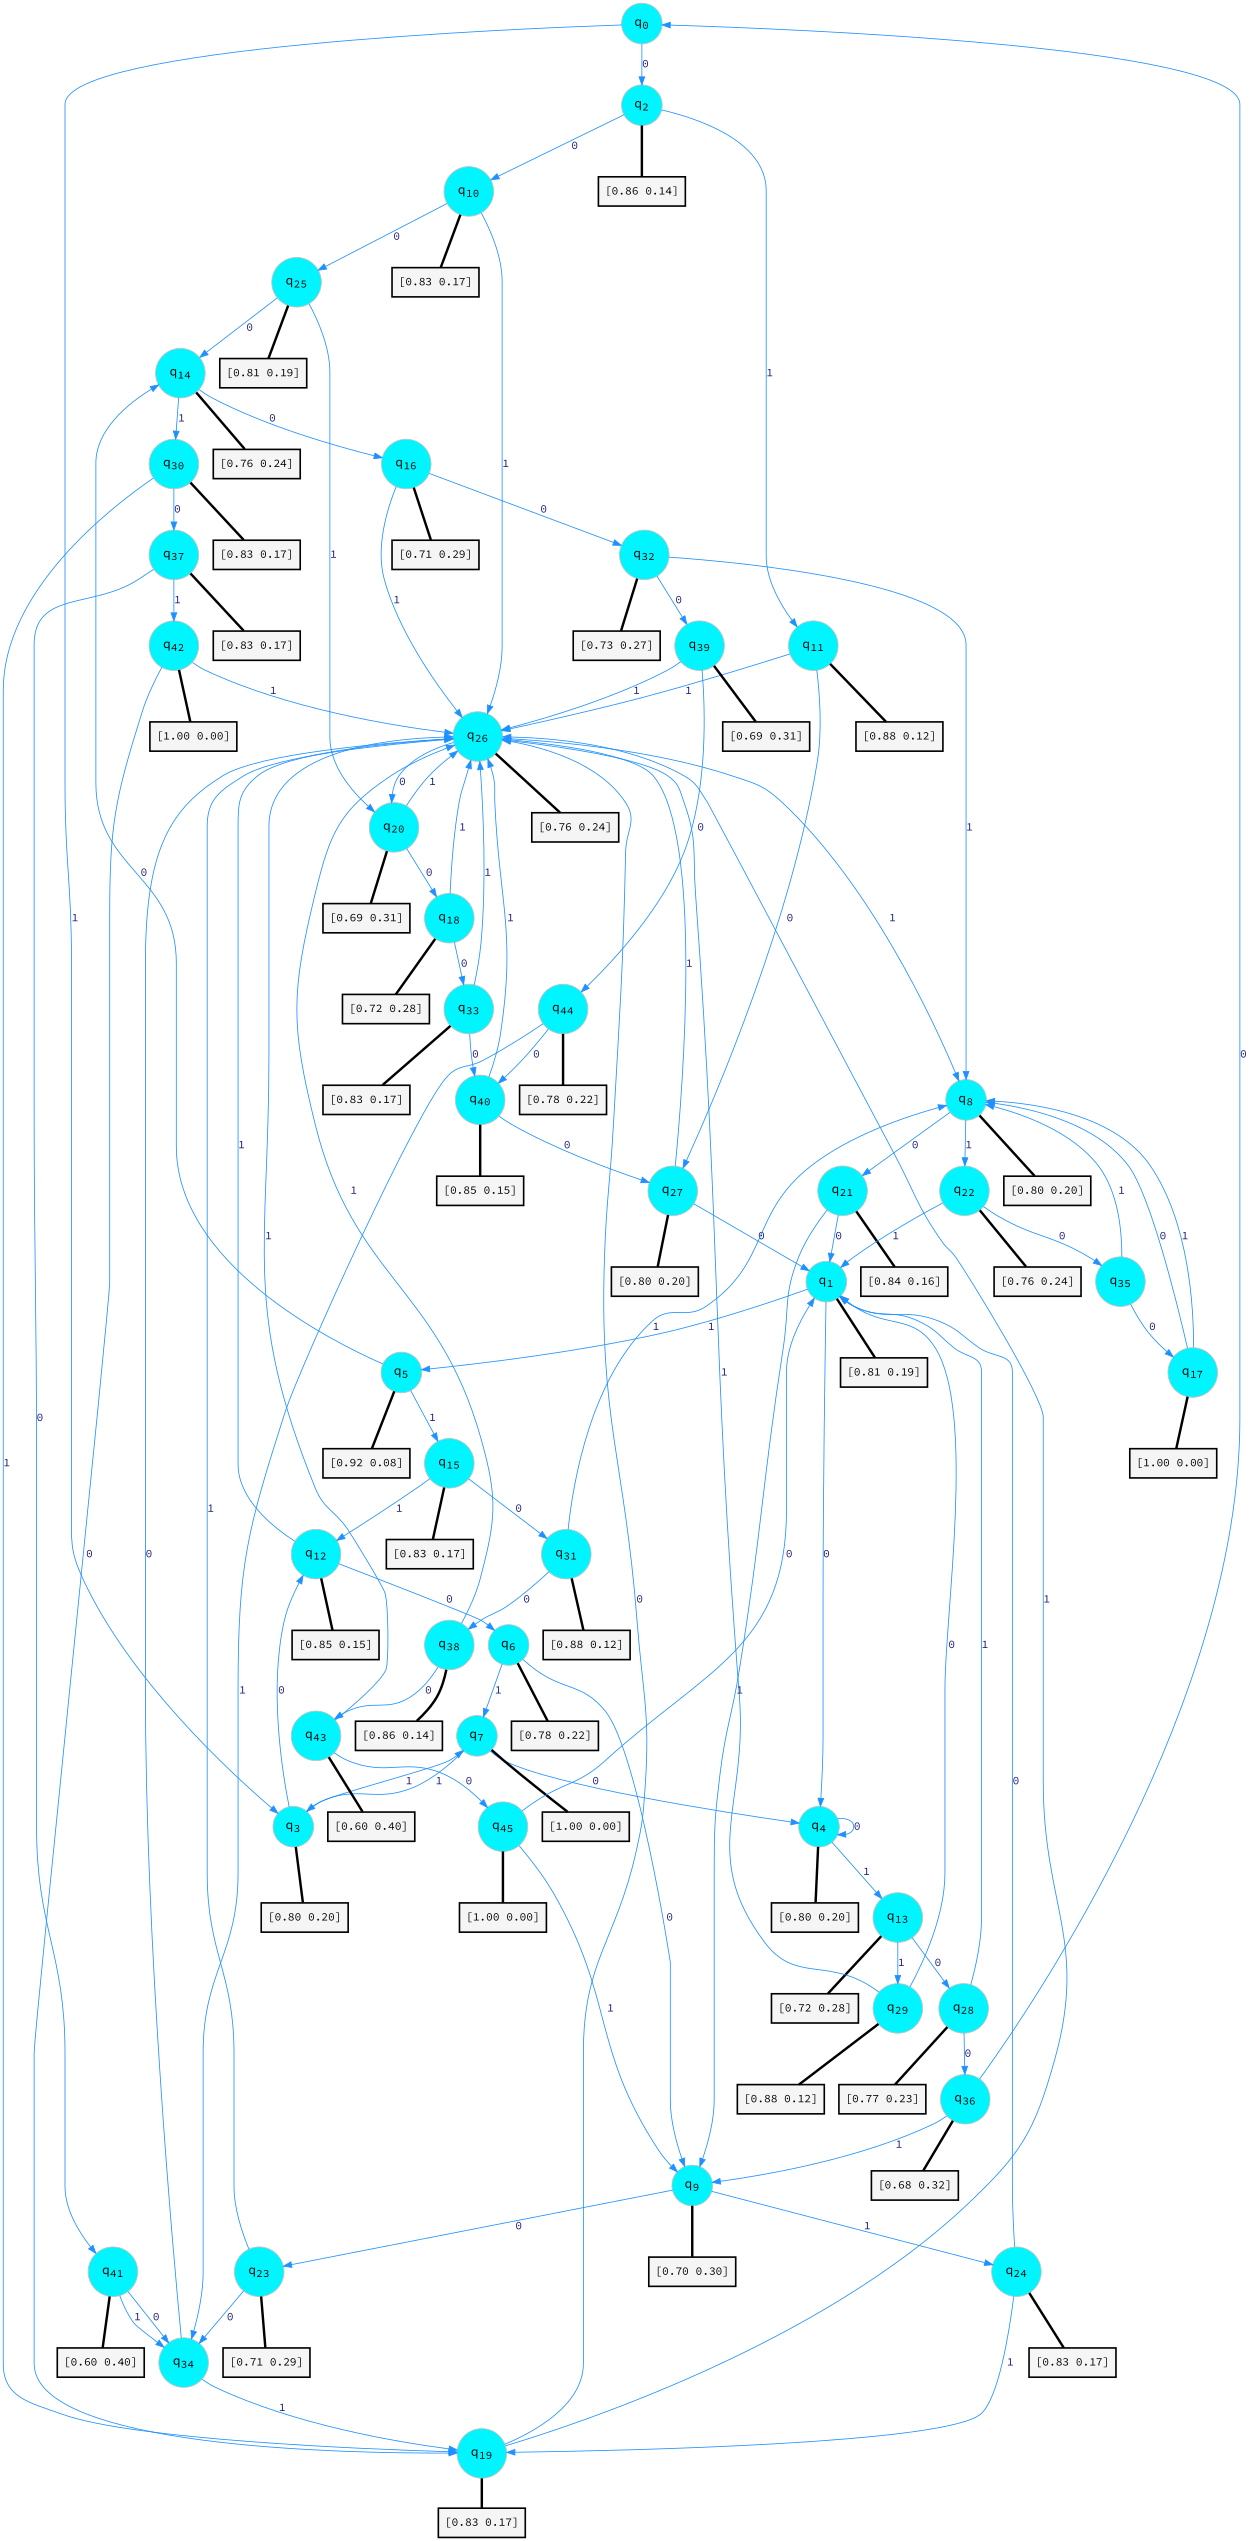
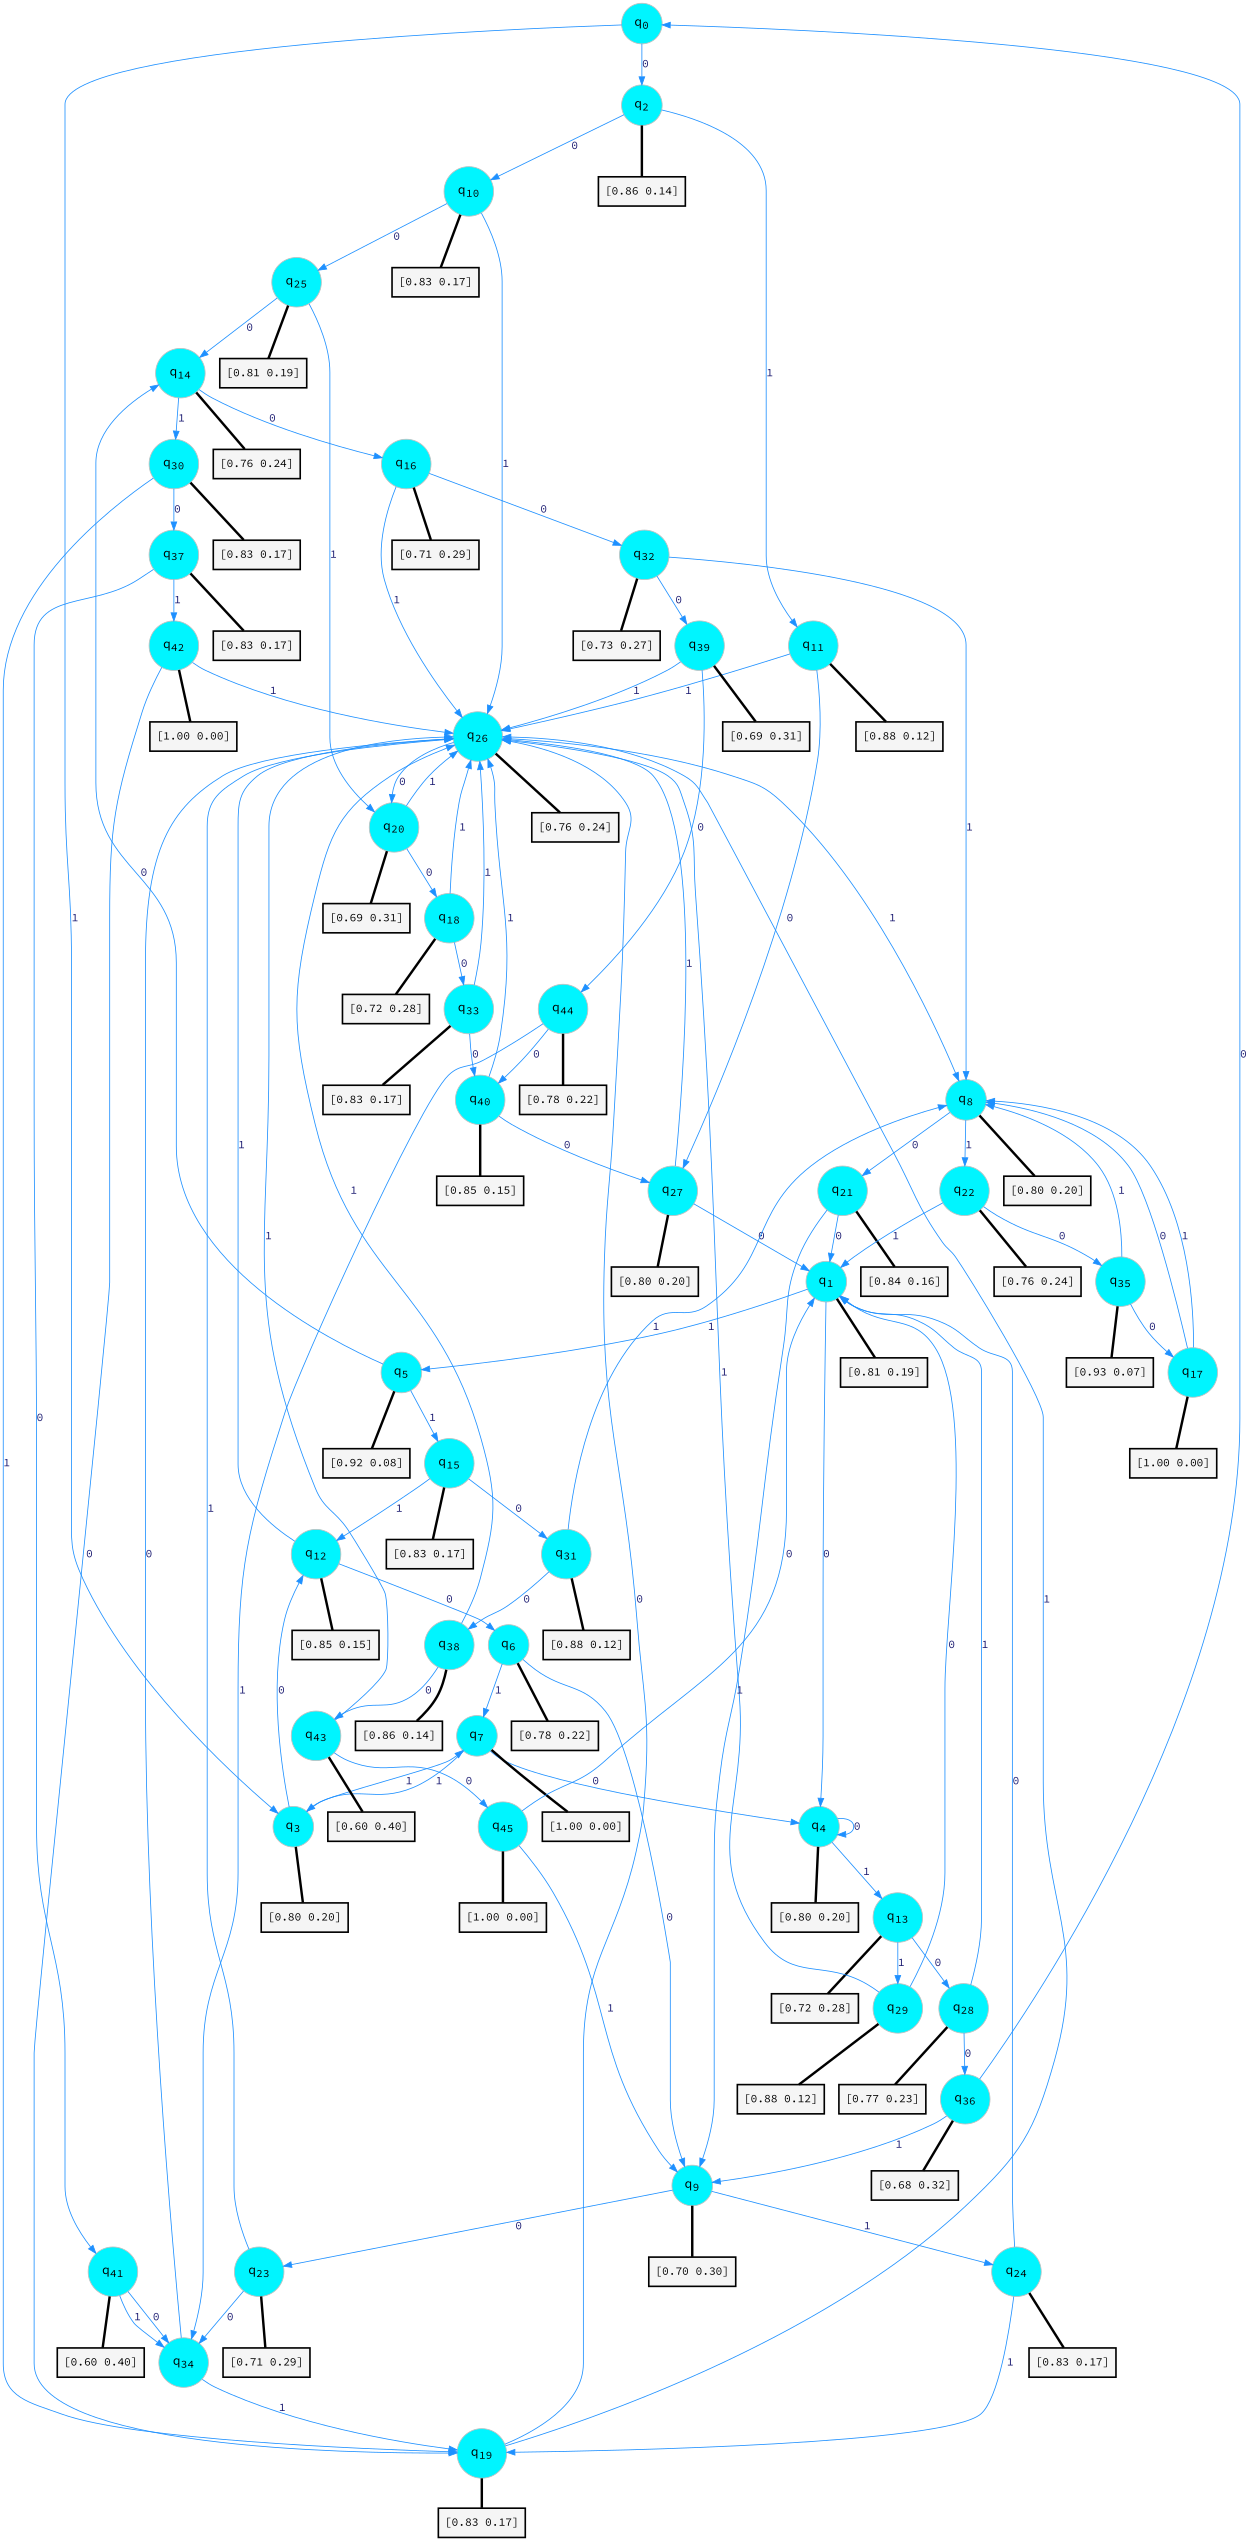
none -> (1110, 1372)
